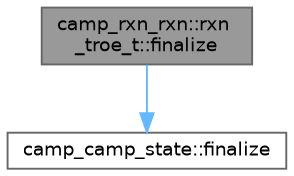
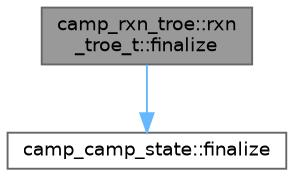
(147, 36) -> (147, 36)
